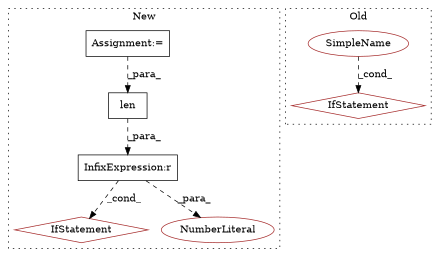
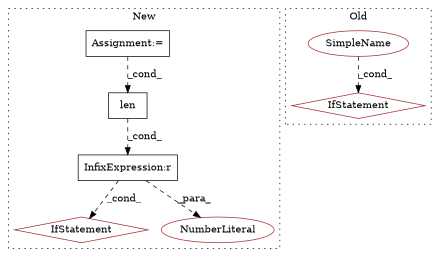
(144, 75) -> (145, 75)
(144, 137) -> (145, 137)
